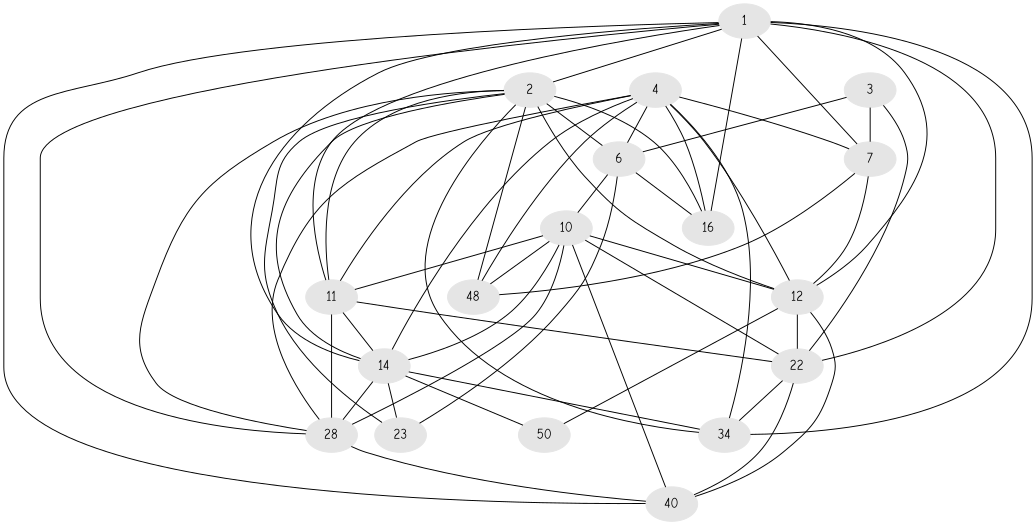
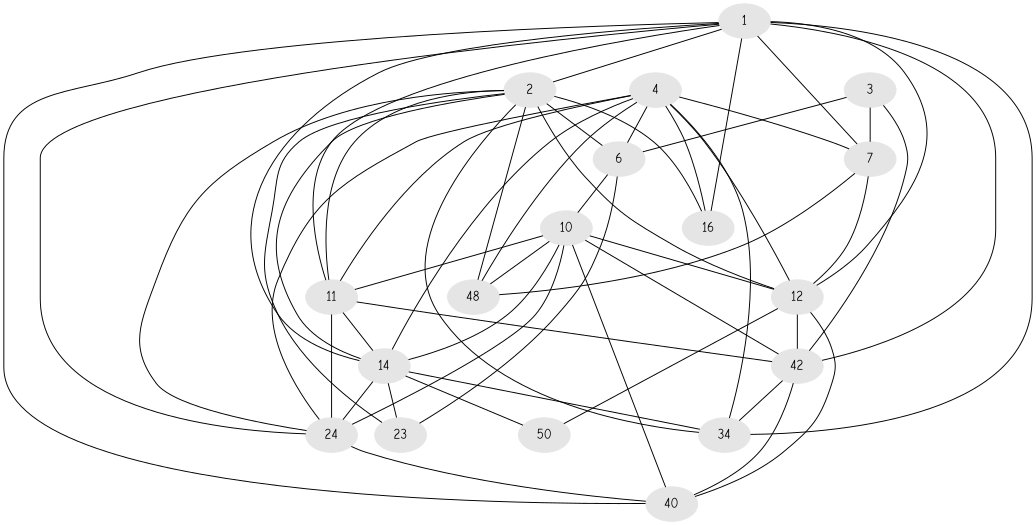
(664, 194) -> none
(797, 366) -> (797, 366)
(332, 435) -> (332, 435)
